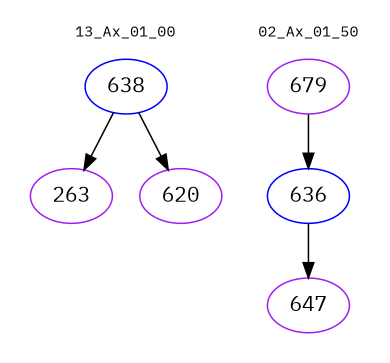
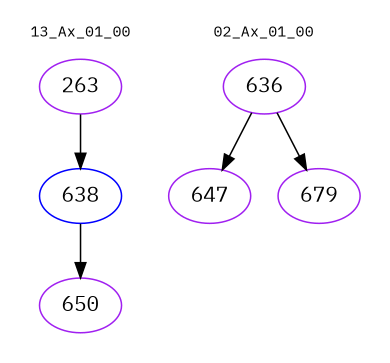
(309, 33) -> (264, 33)
(308, 134) -> (288, 135)
(102, 135) -> (81, 134)
(181, 196) -> (81, 305)
(308, 196) -> (264, 87)
